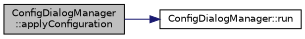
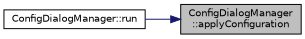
(137, 19) -> (158, 19)
